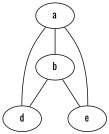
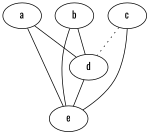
none -> (127, 16)
(55, 42) -> none
none -> (79, 93)
